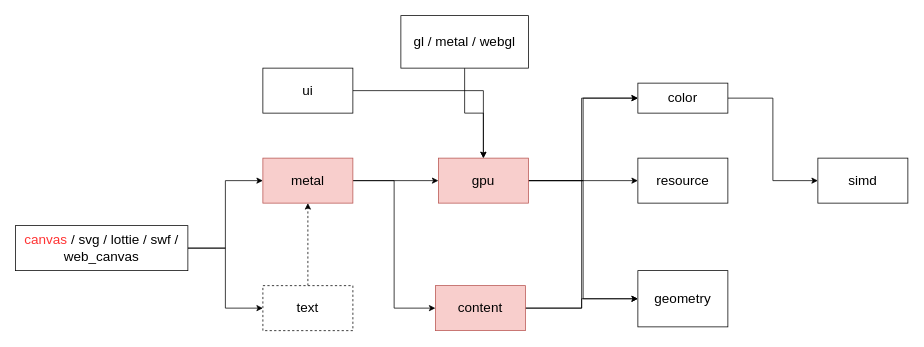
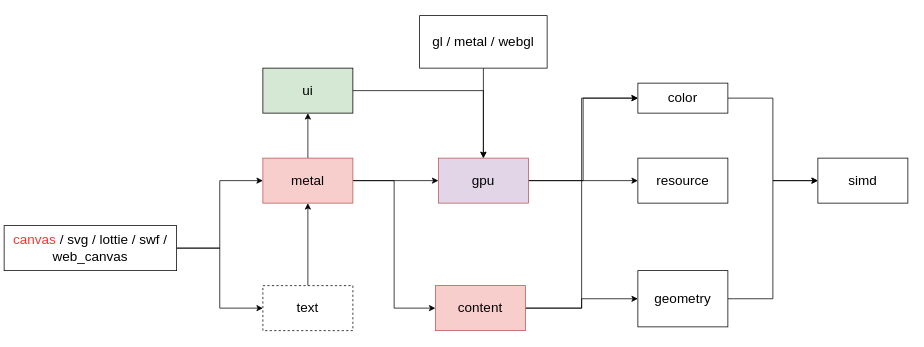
(465, 42) -> (483, 42)
(308, 90) -> (308, 90)
none -> (308, 119)
(483, 180) -> (483, 180)
(583, 239) -> none
(308, 246) -> (308, 246)
(102, 248) -> (90, 248)
none -> (773, 263)
